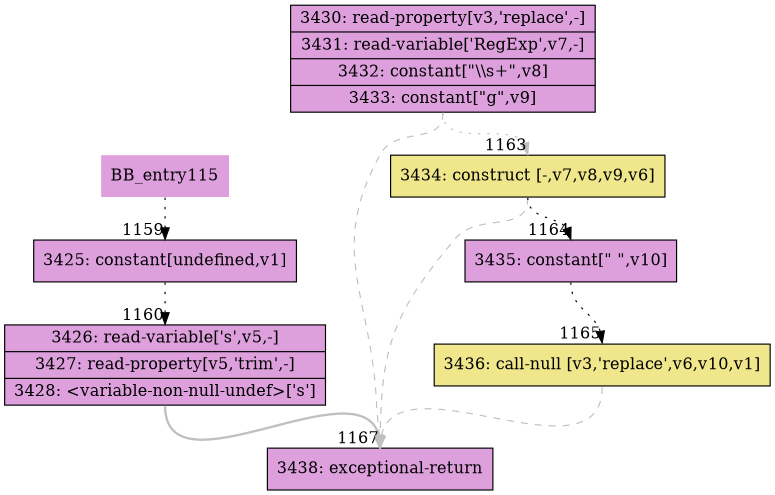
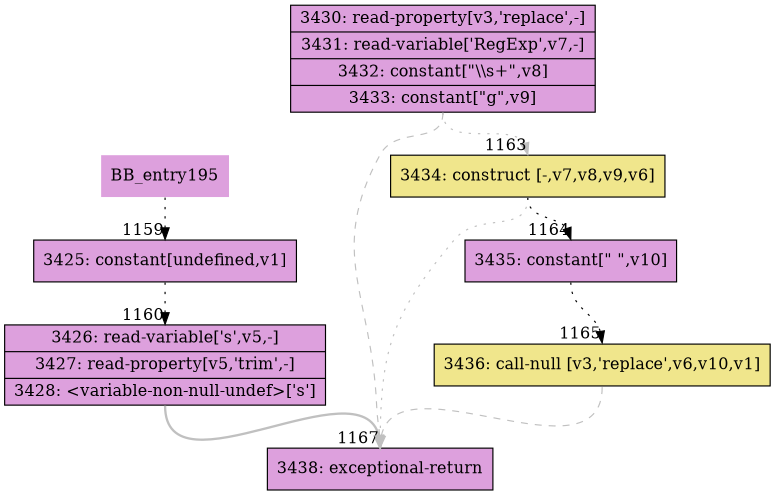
(165, 176) -> (165, 176)
(417, 289) -> (417, 289)
